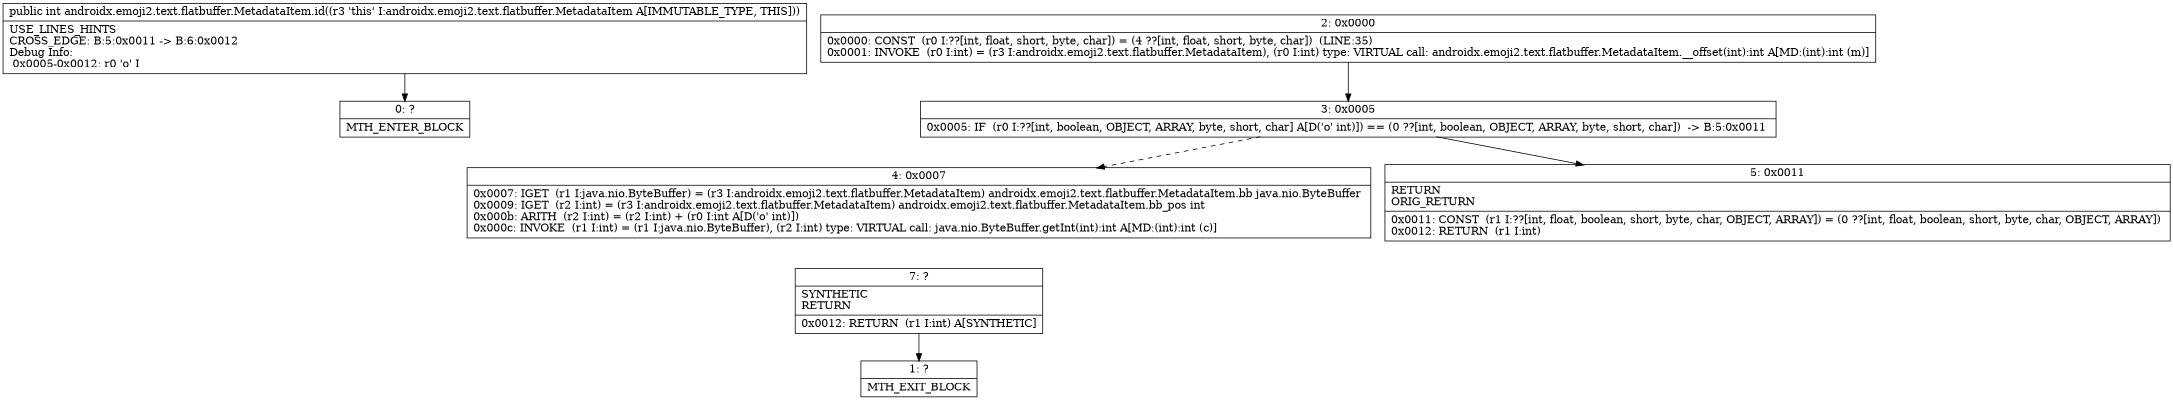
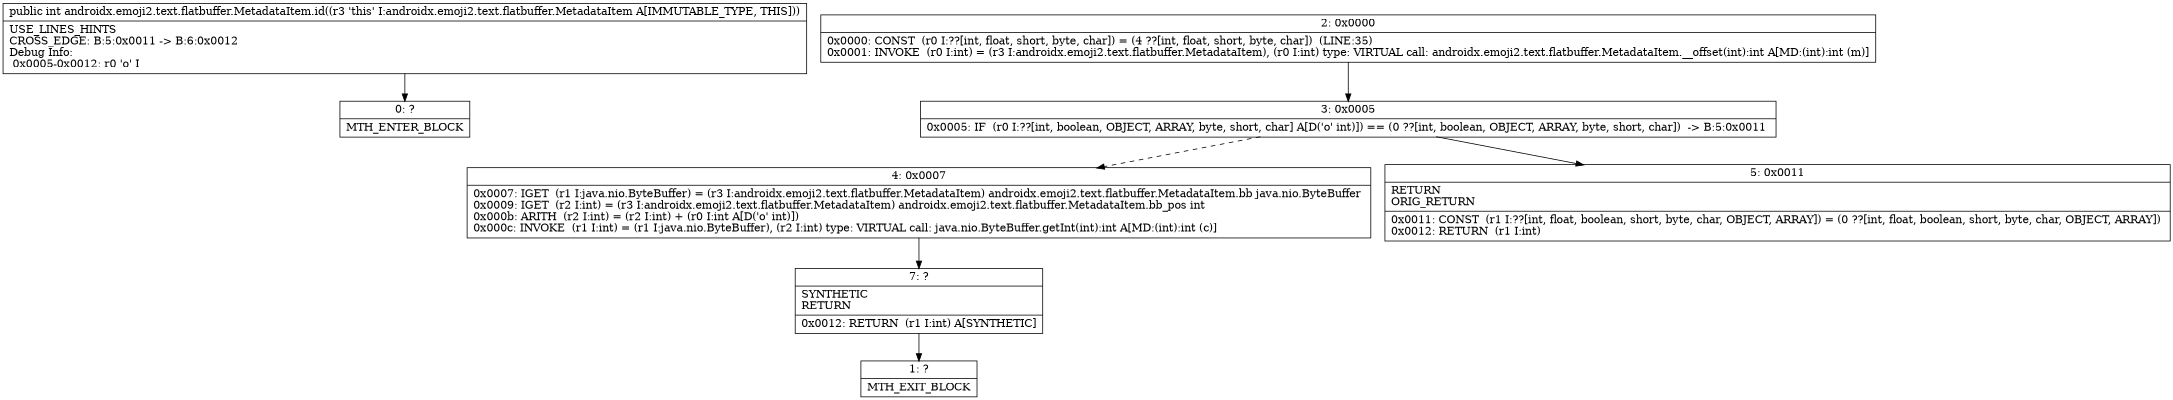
none -> (919, 249)
